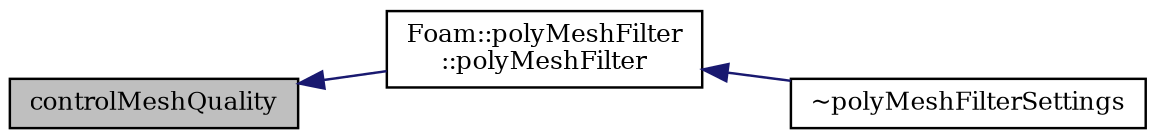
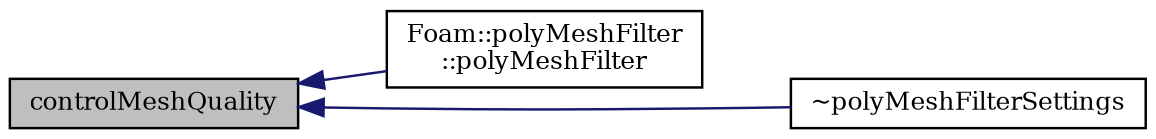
(759, 77) -> (557, 109)
